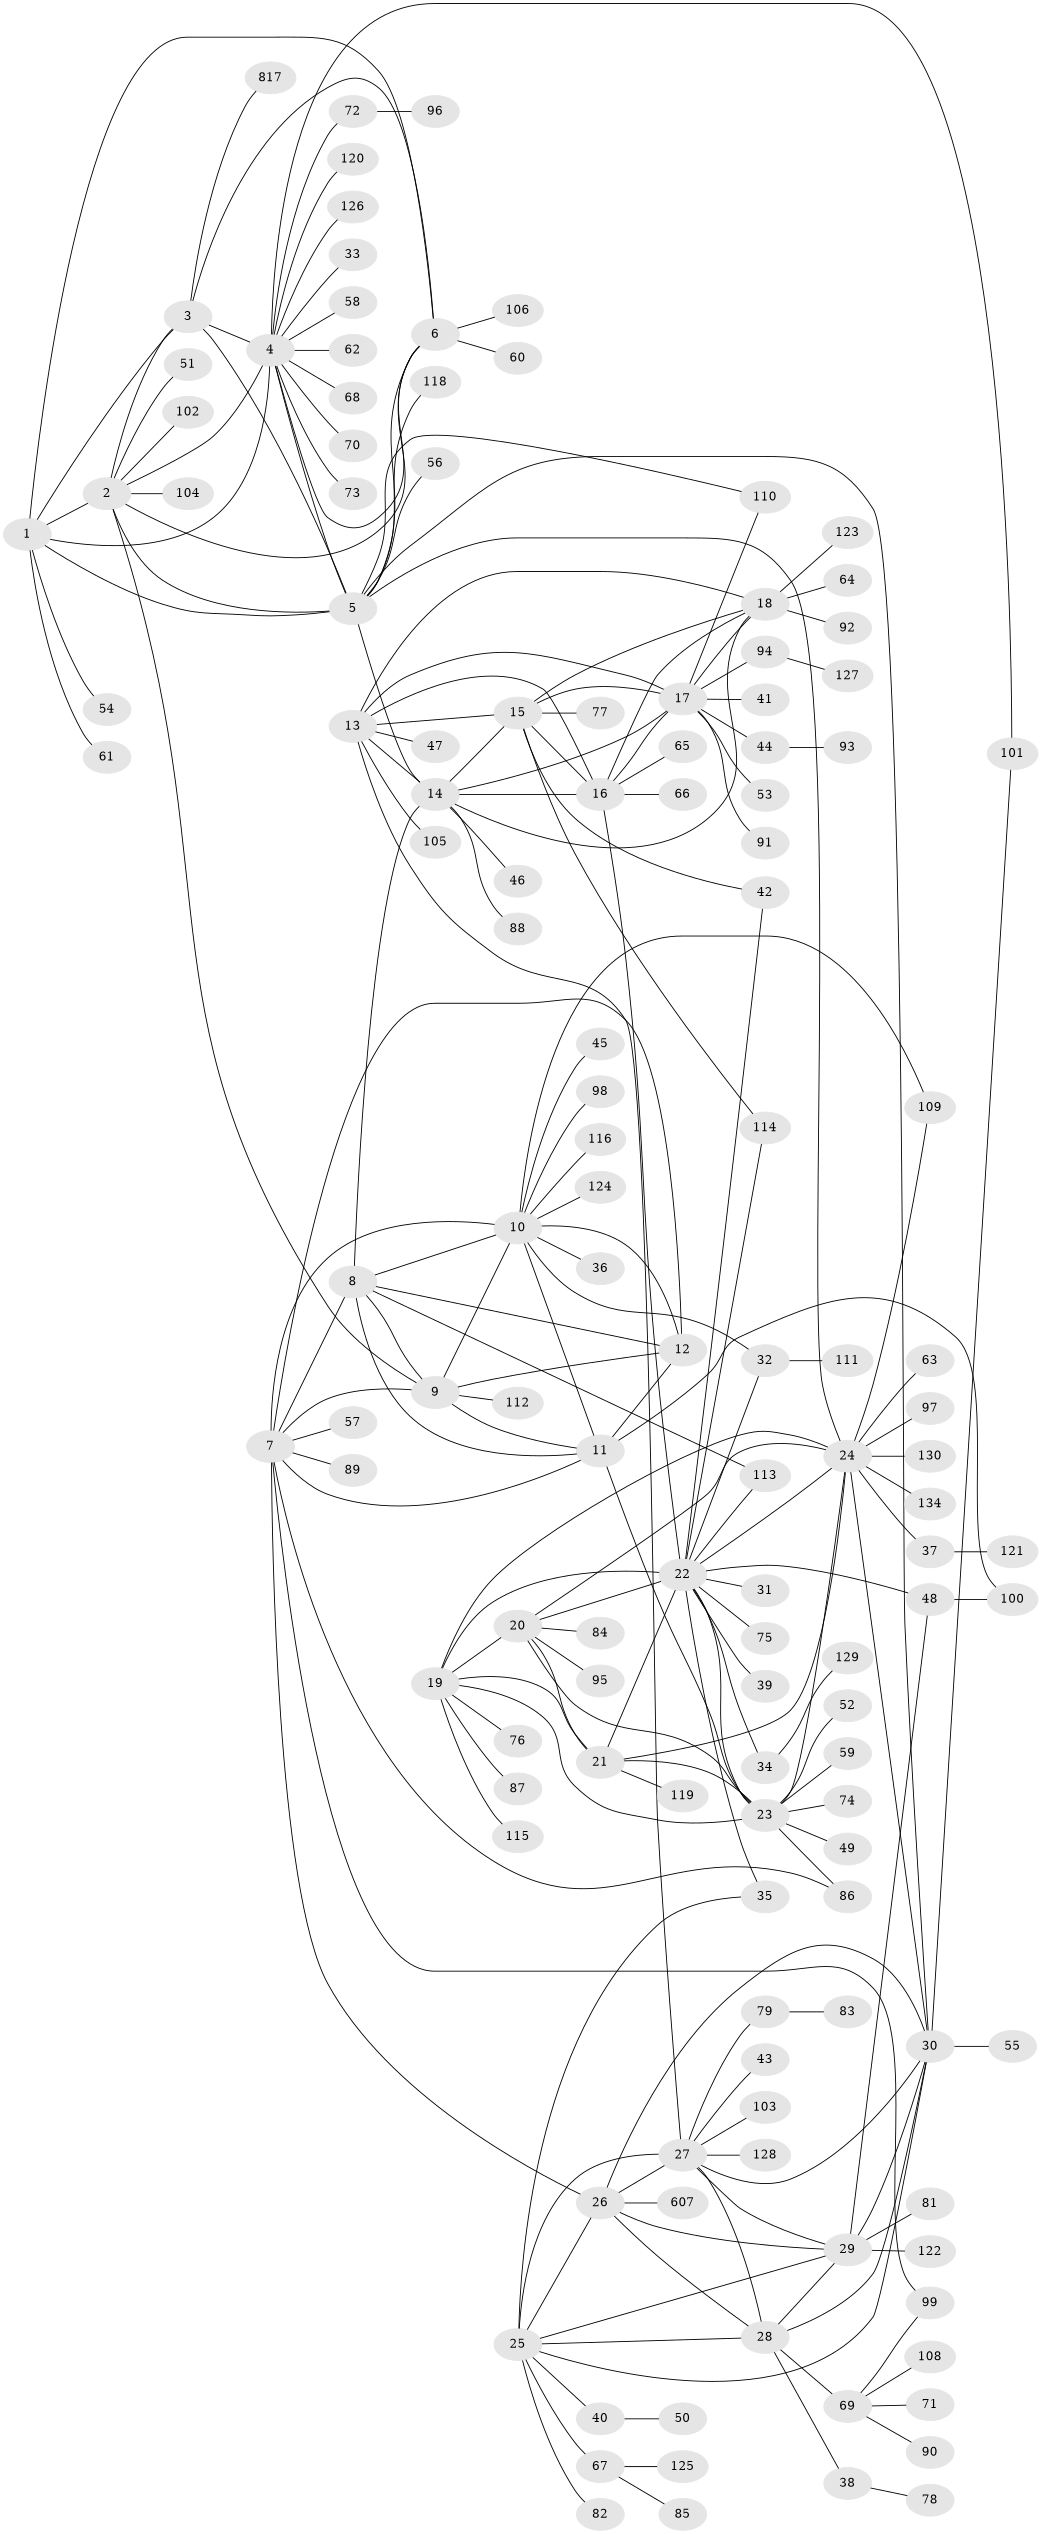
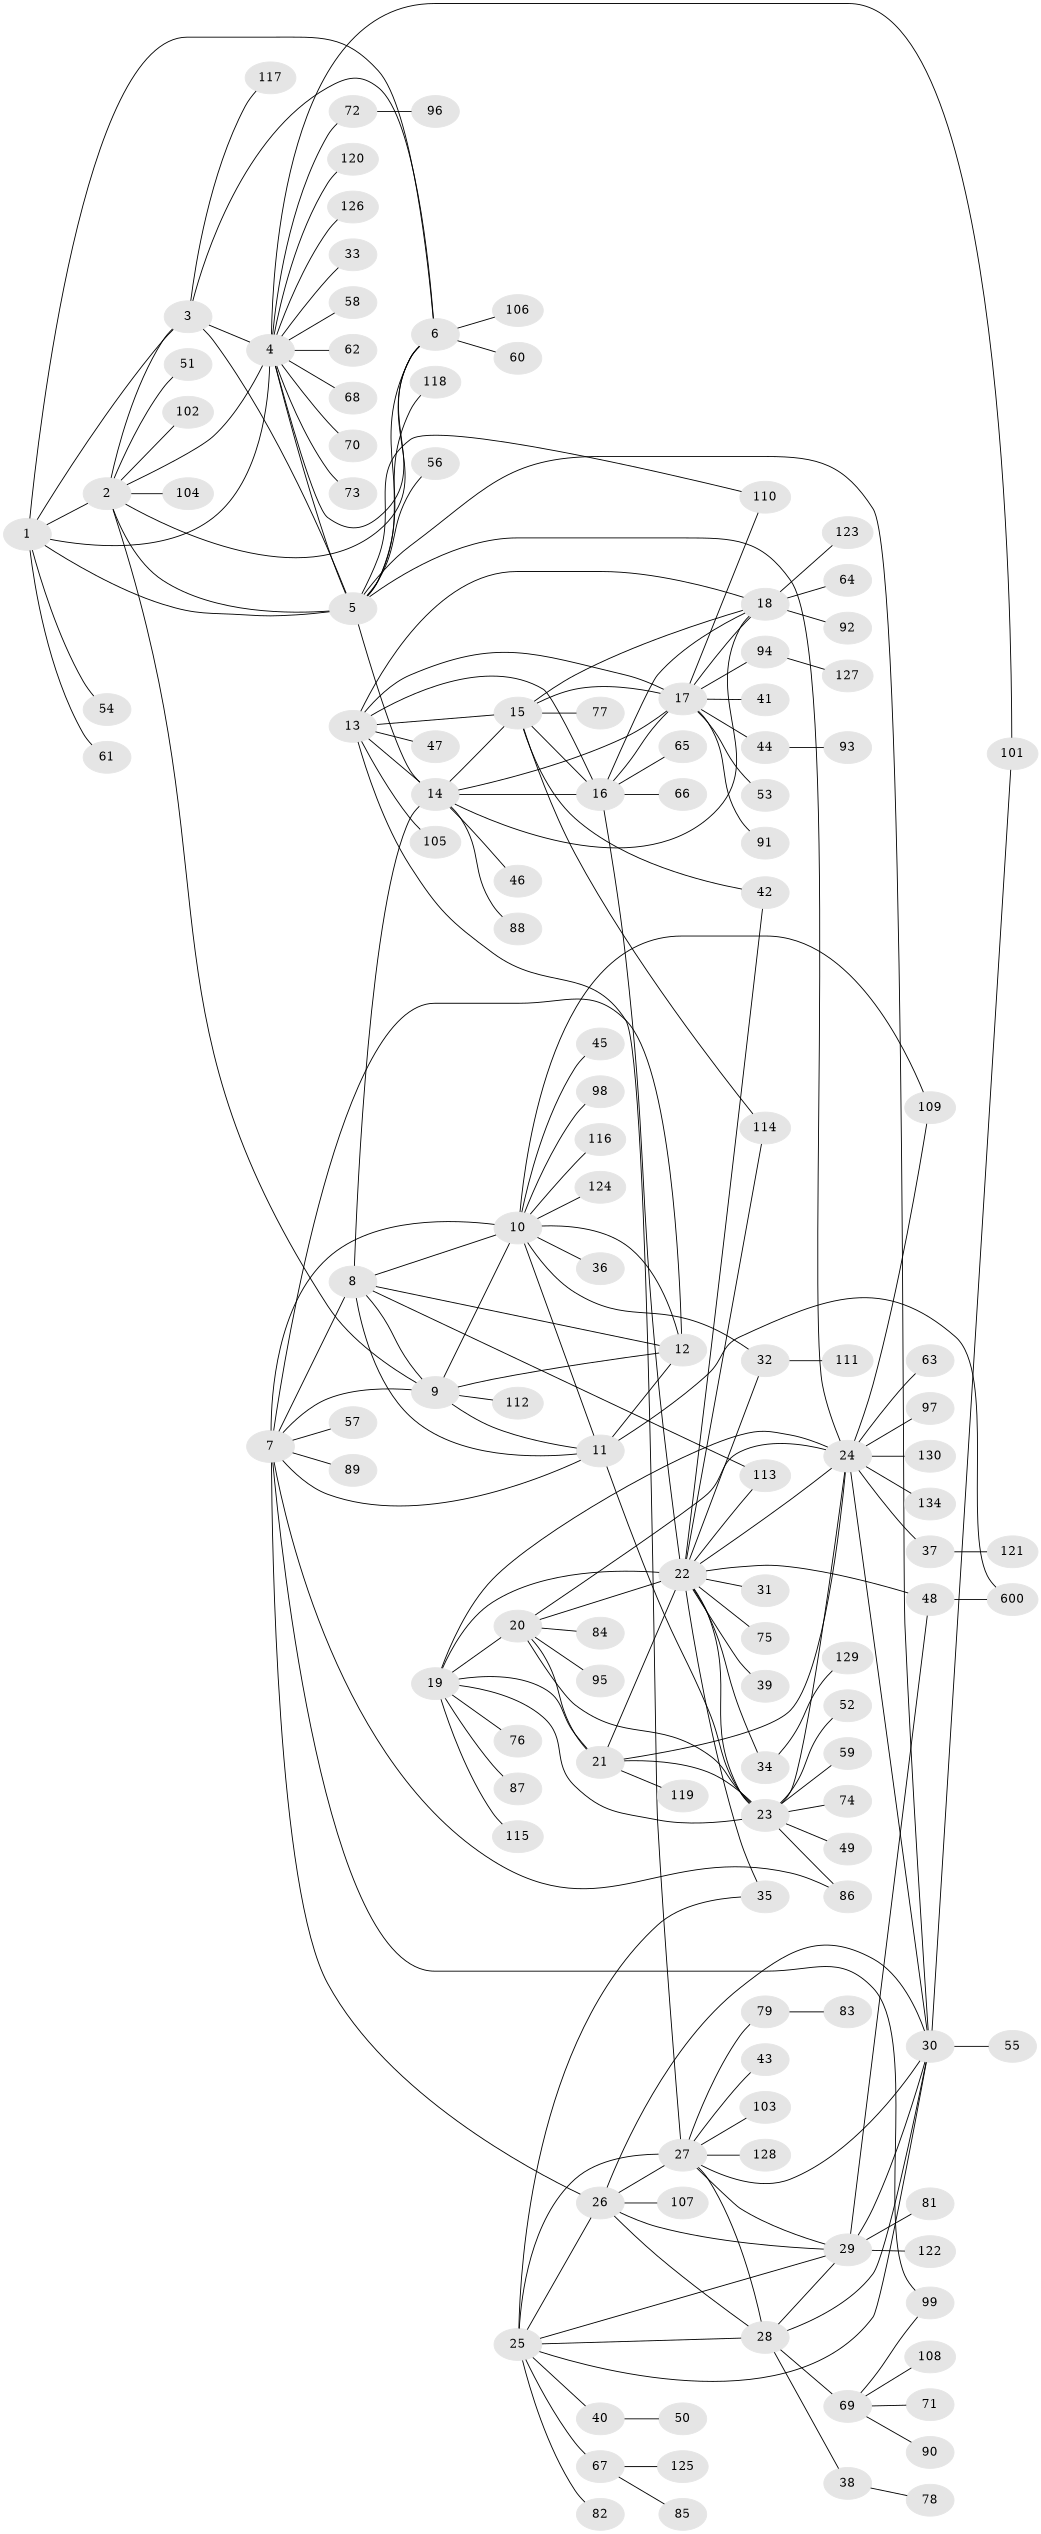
(271, 78) -> (271, 78)
(1013, 1600) -> (1013, 1600)
(683, 2203) -> (683, 2203)
